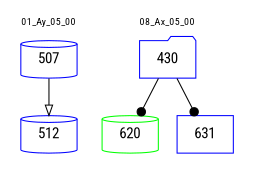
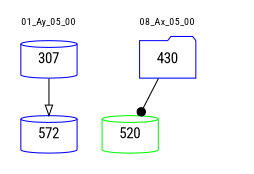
(49, 59) -> (49, 59)
(49, 134) -> (49, 134)
(130, 134) -> (130, 134)
(205, 134) -> none
